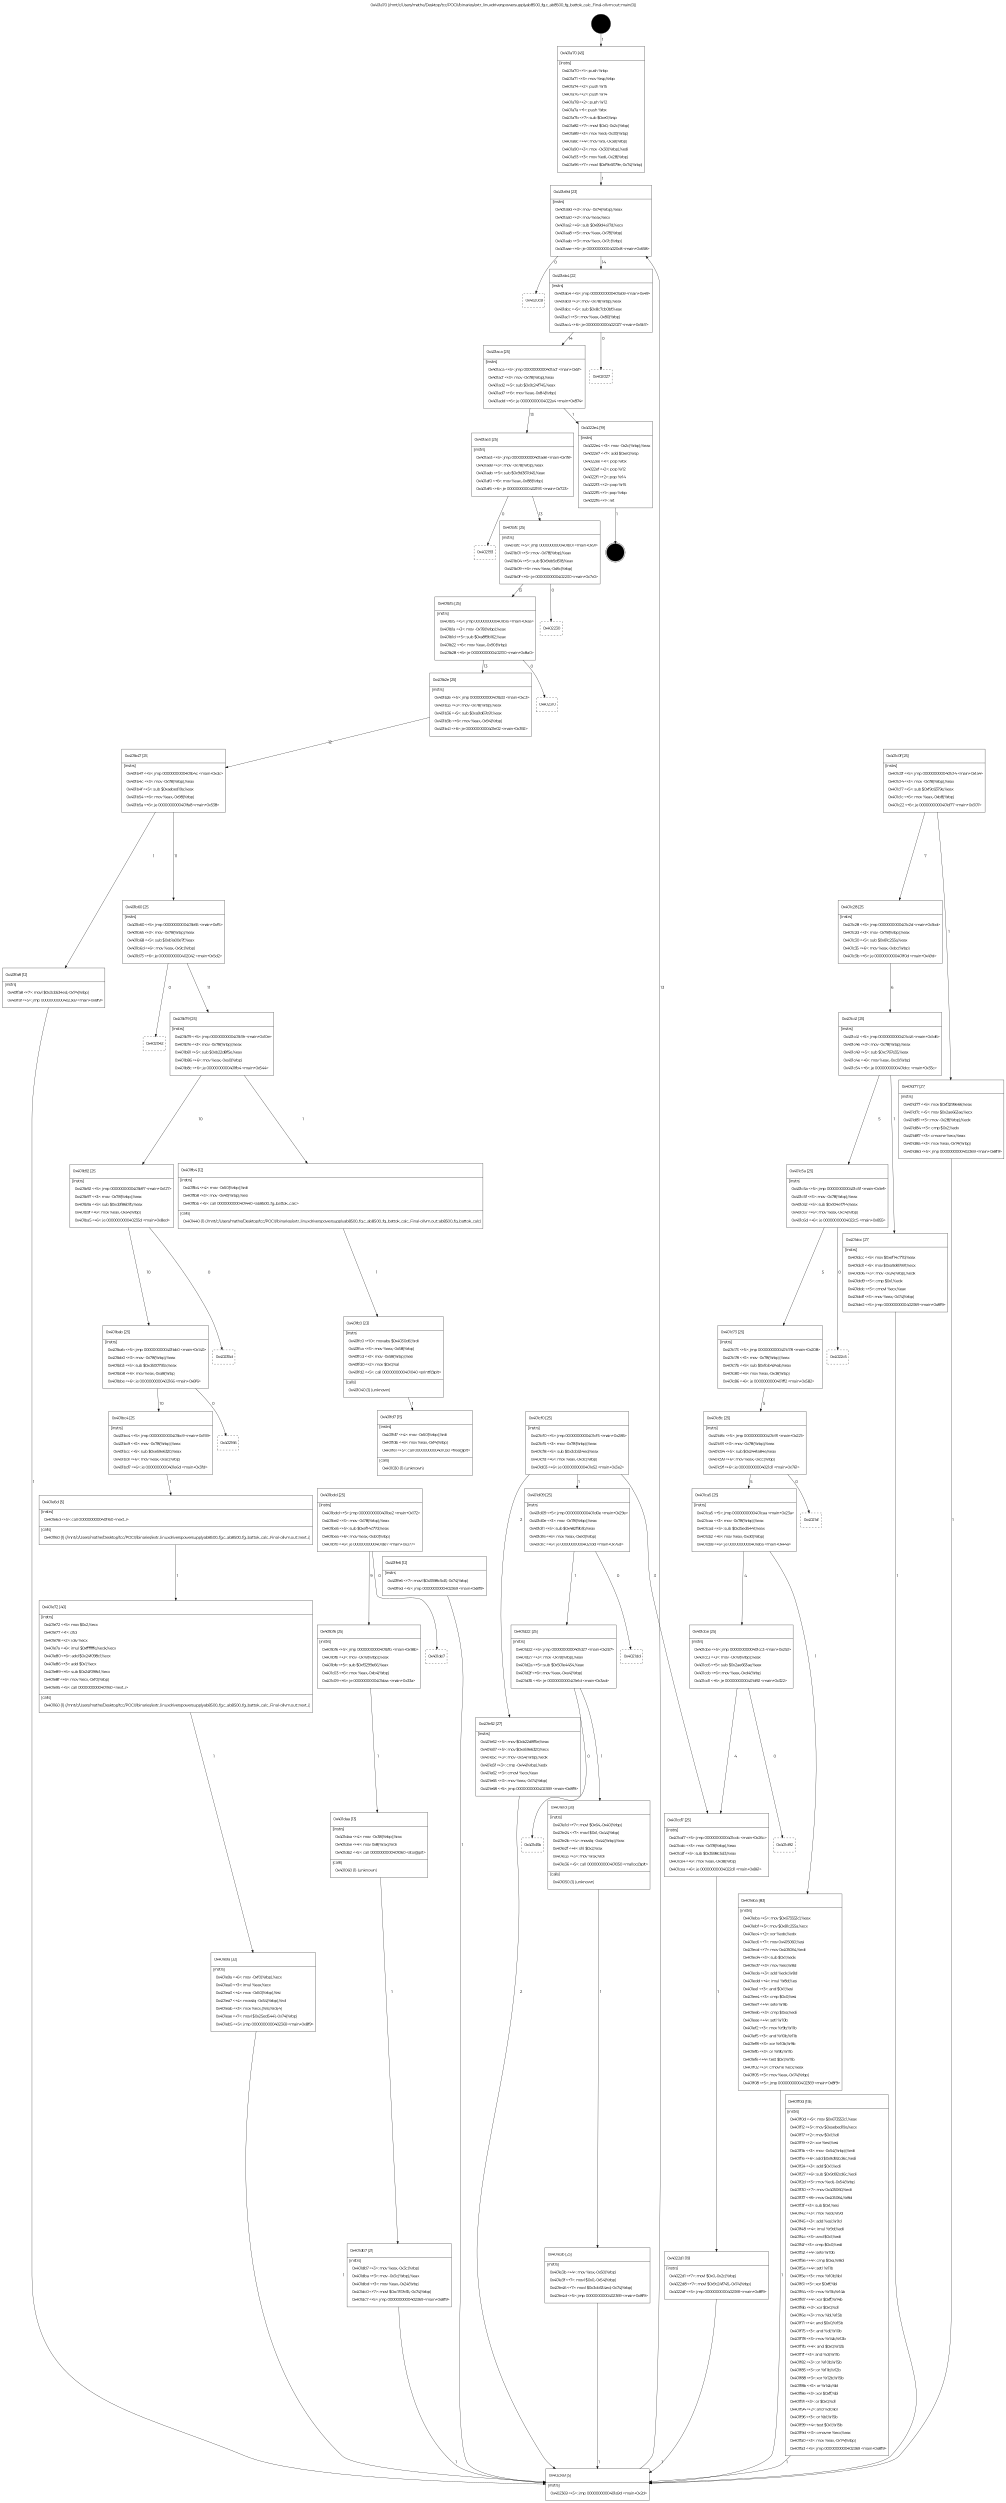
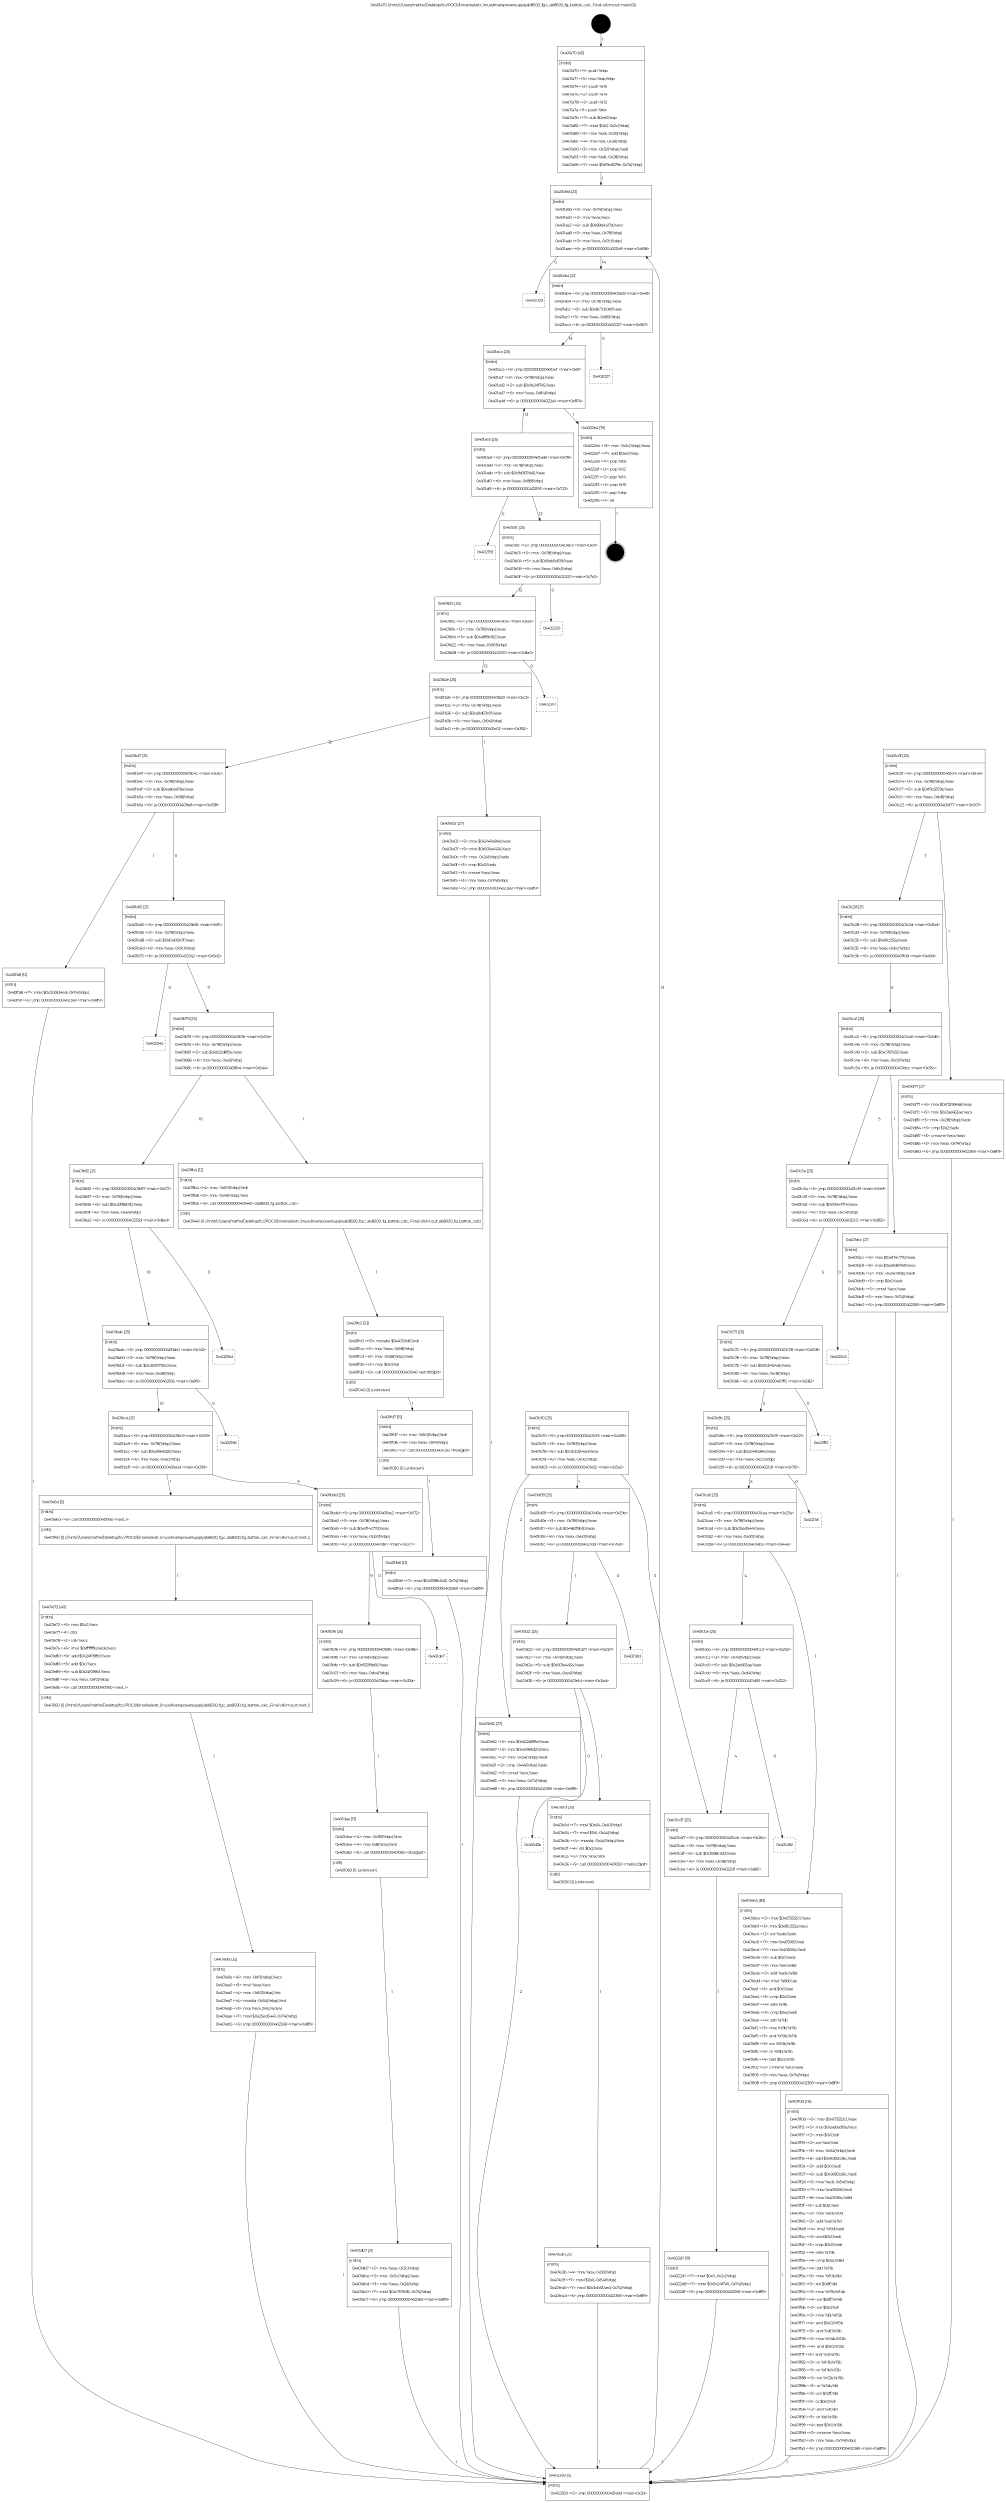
(529, 419) -> (523, 422)
none -> (489, 856)
none -> (820, 1443)
none -> (263, 1482)
none -> (430, 1515)
